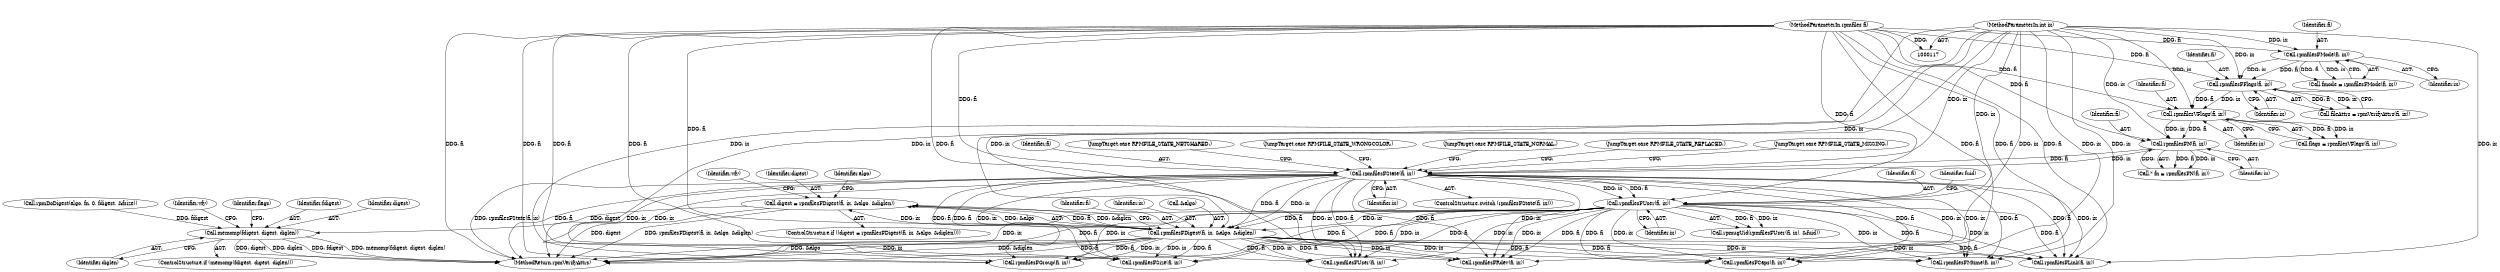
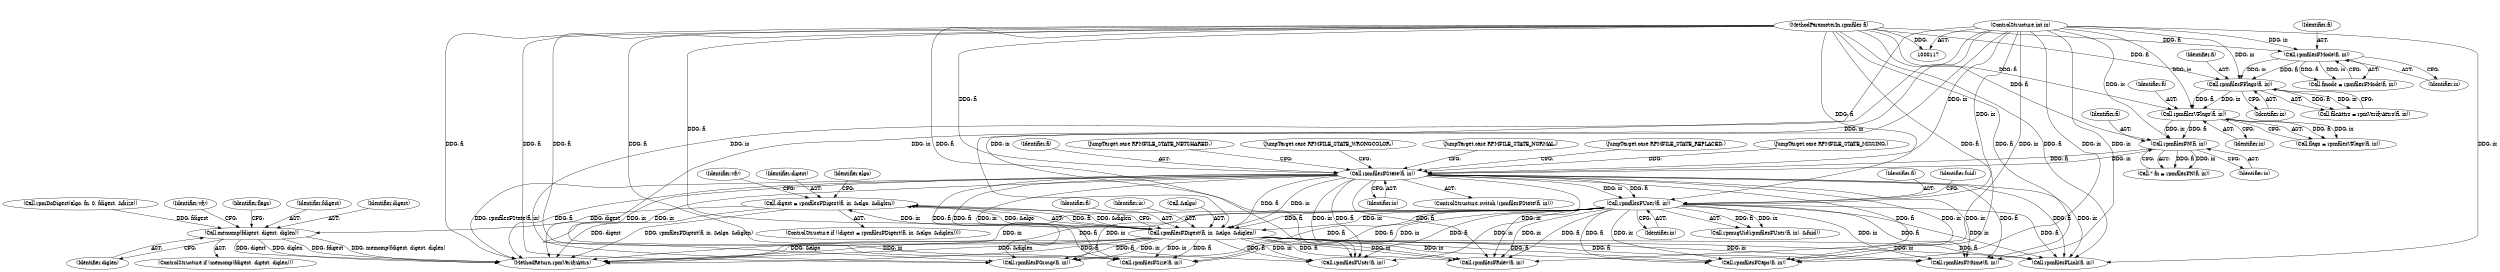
(2020, 26) -> (2020, 26)
(1656, 159) -> (1656, 159)
(2149, 159) -> (2149, 159)
